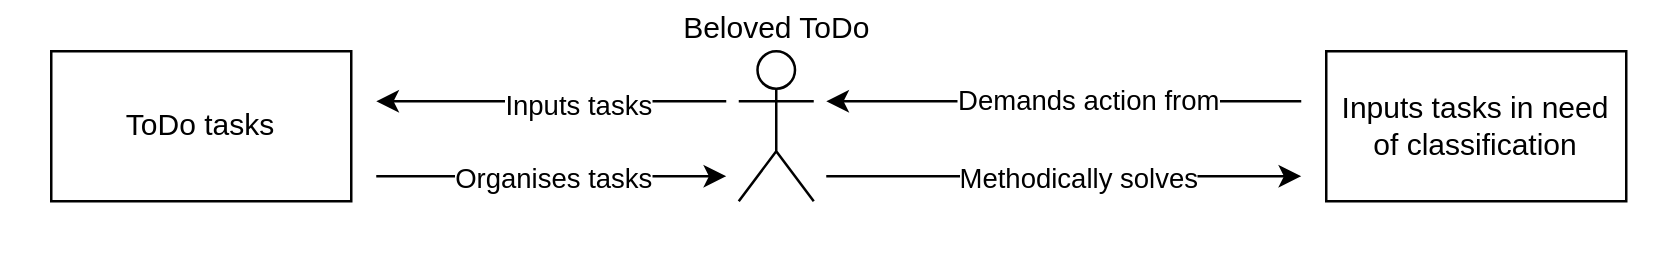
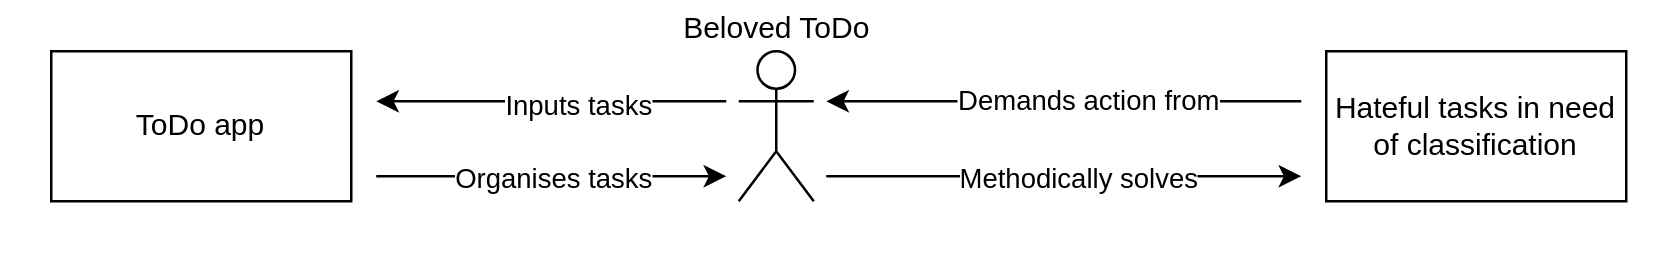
(201, 126) -> (201, 126)
(1476, 126) -> (1476, 126)
